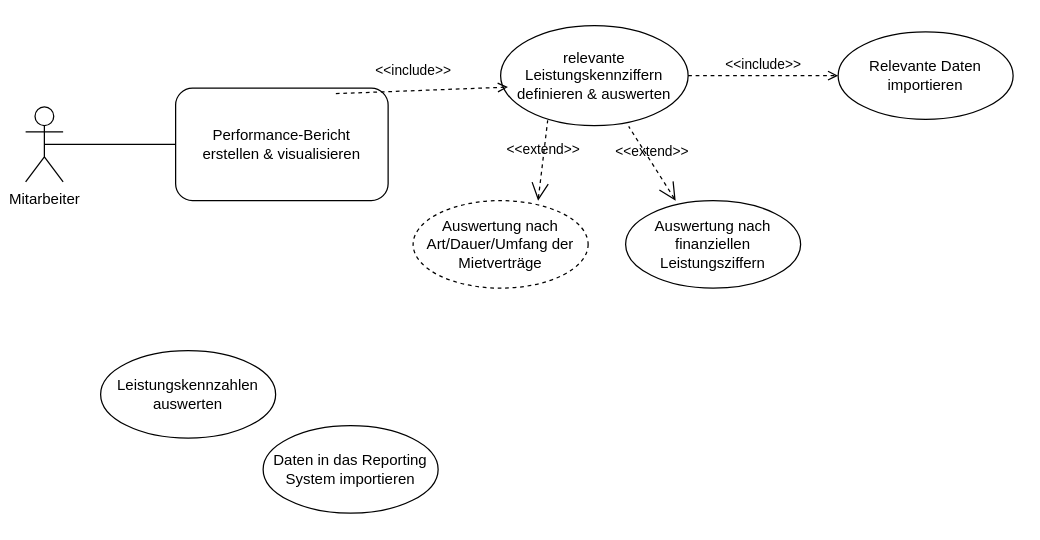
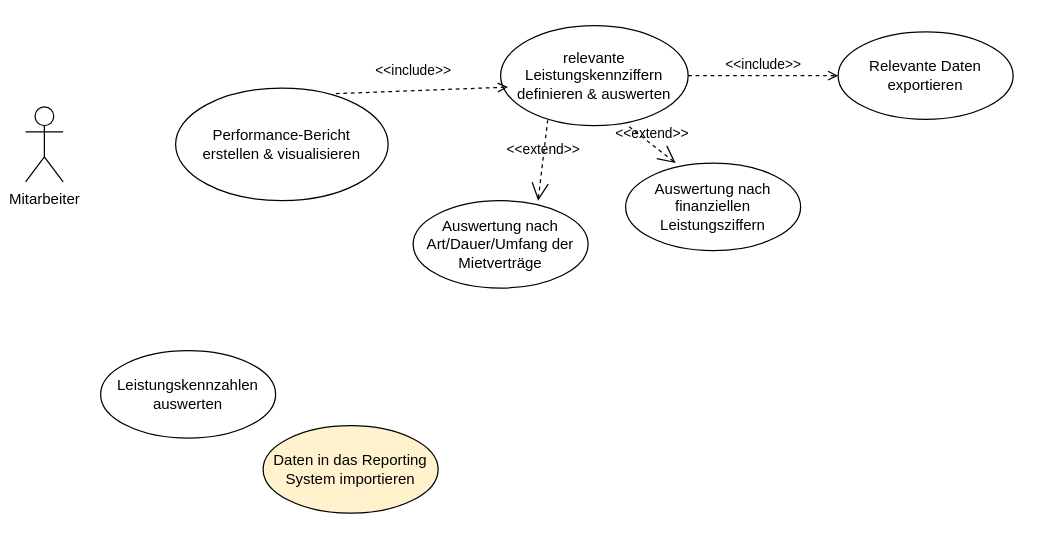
(926, 76) -> (926, 76)
(112, 144) -> none
(282, 144) -> (282, 144)
(501, 244) -> (501, 244)
(713, 244) -> (713, 207)
(351, 469) -> (351, 469)
